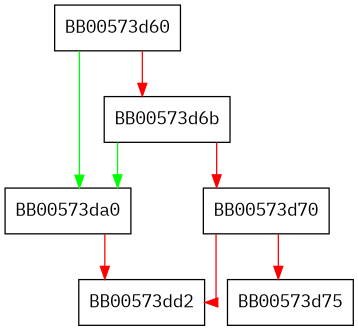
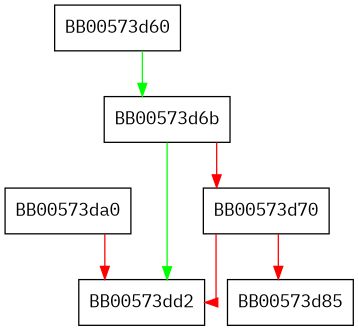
(142, 67) -> (142, 67)
(79, 113) -> none
(118, 159) -> (167, 205)
(290, 302) -> (290, 302)
